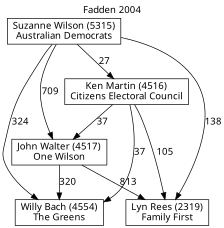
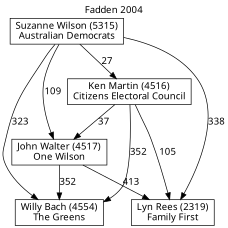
(50, 92) -> (53, 92)
(20, 122) -> (20, 122)
(213, 122) -> (217, 122)
(140, 152) -> (139, 152)
(68, 182) -> (68, 182)
(128, 182) -> (131, 182)
